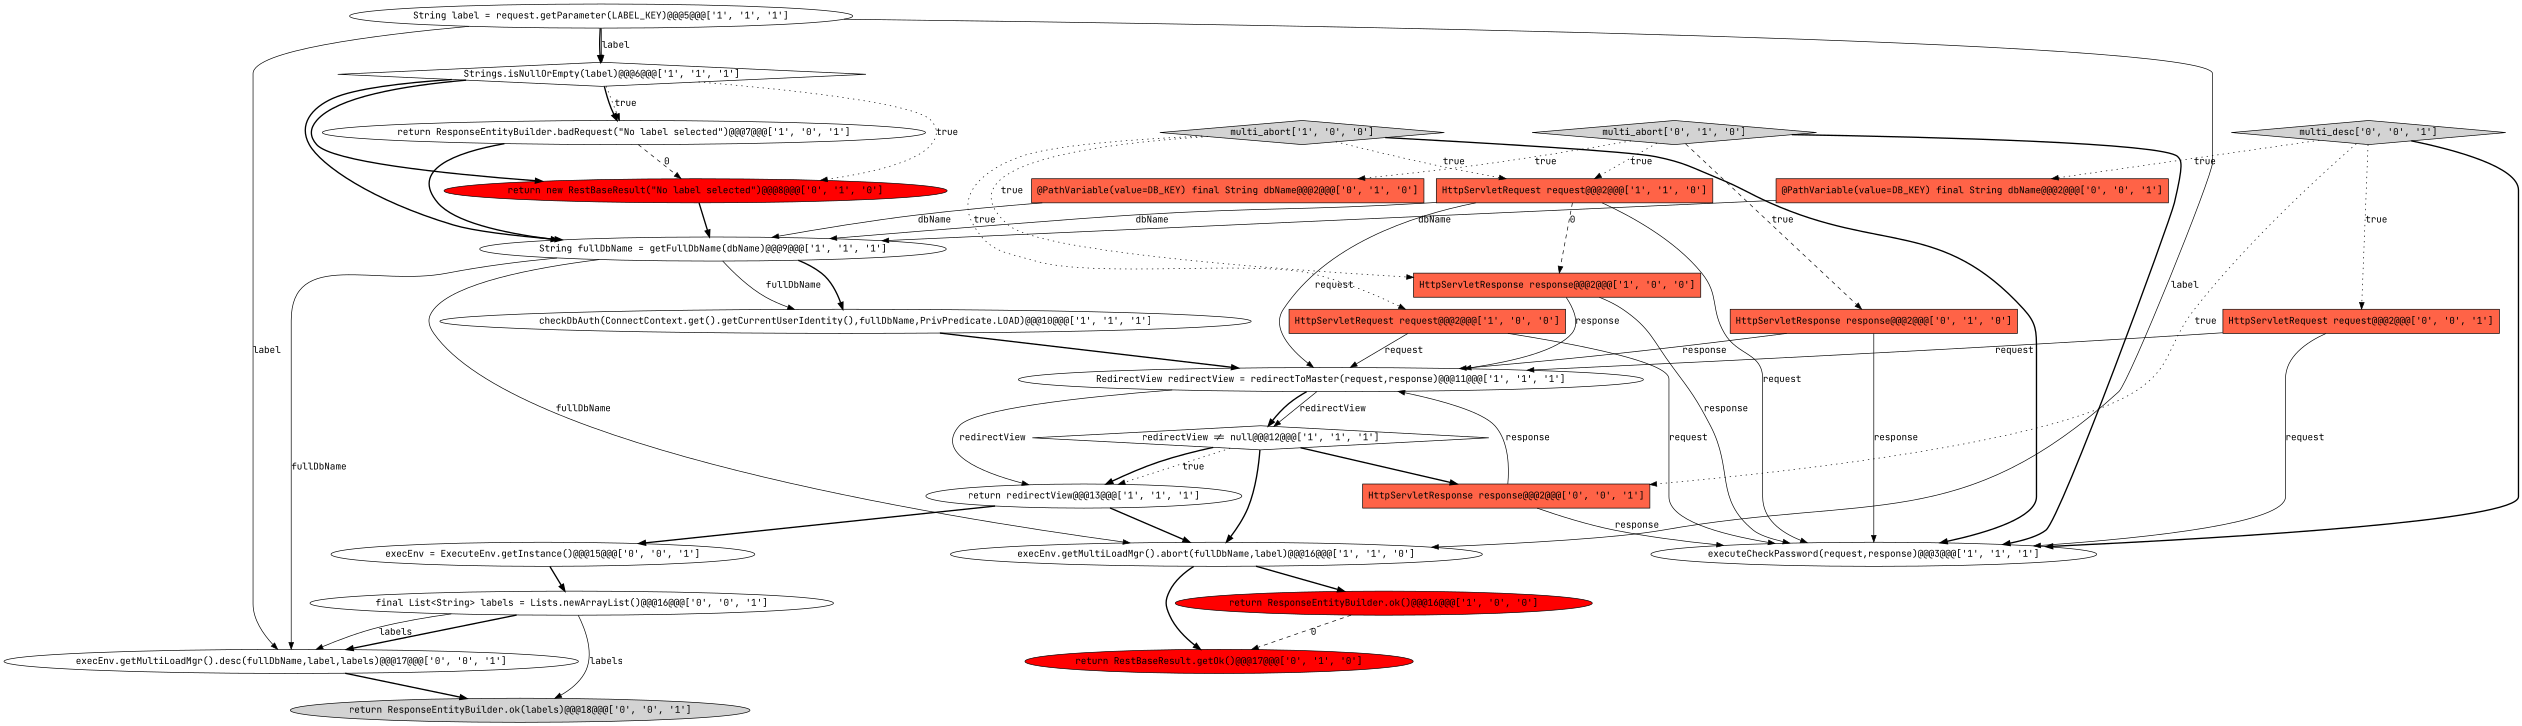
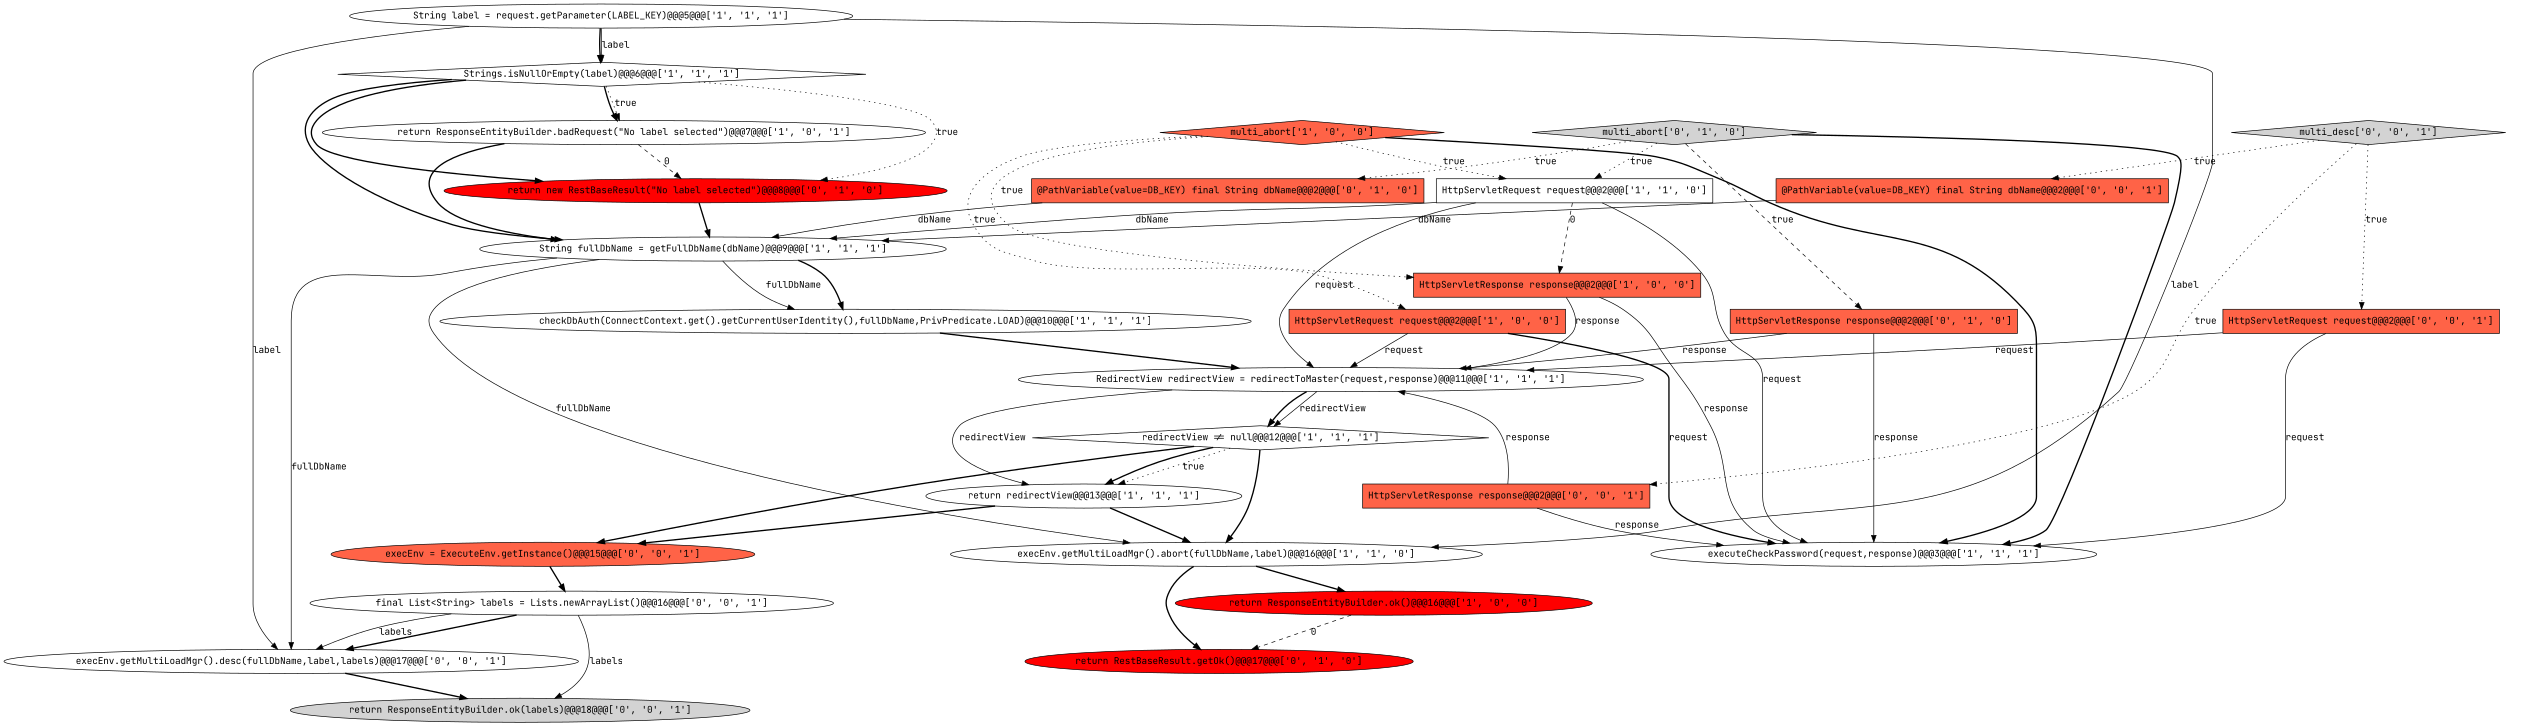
(1302, 133) -> (1302, 133)
(1575, 191) -> (1575, 191)
(1669, 410) -> (1669, 410)
(1375, 465) -> (898, 488)
(2500, 507) -> none
(543, 554) -> (543, 554)
